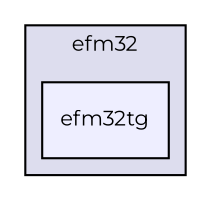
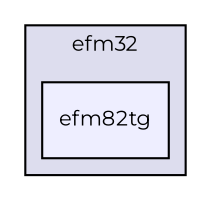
(105, 120) -> (105, 120)
